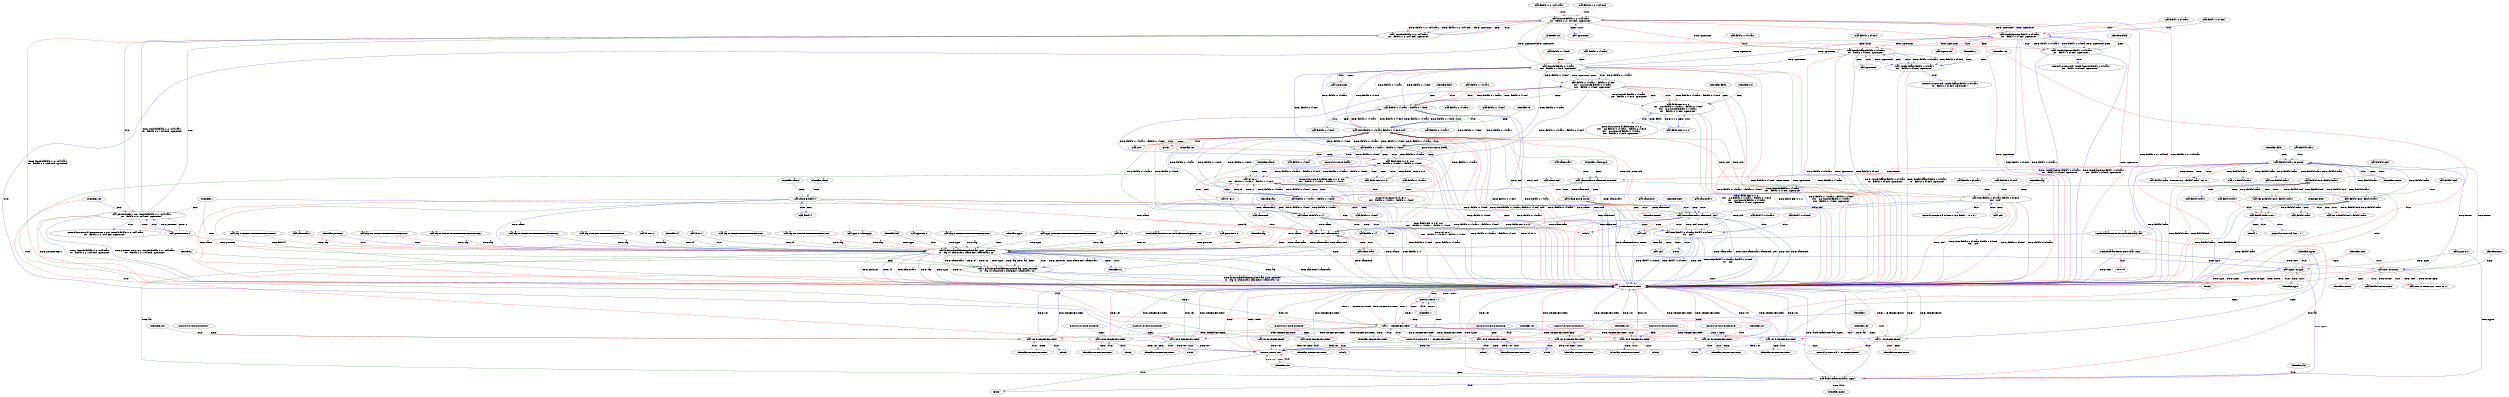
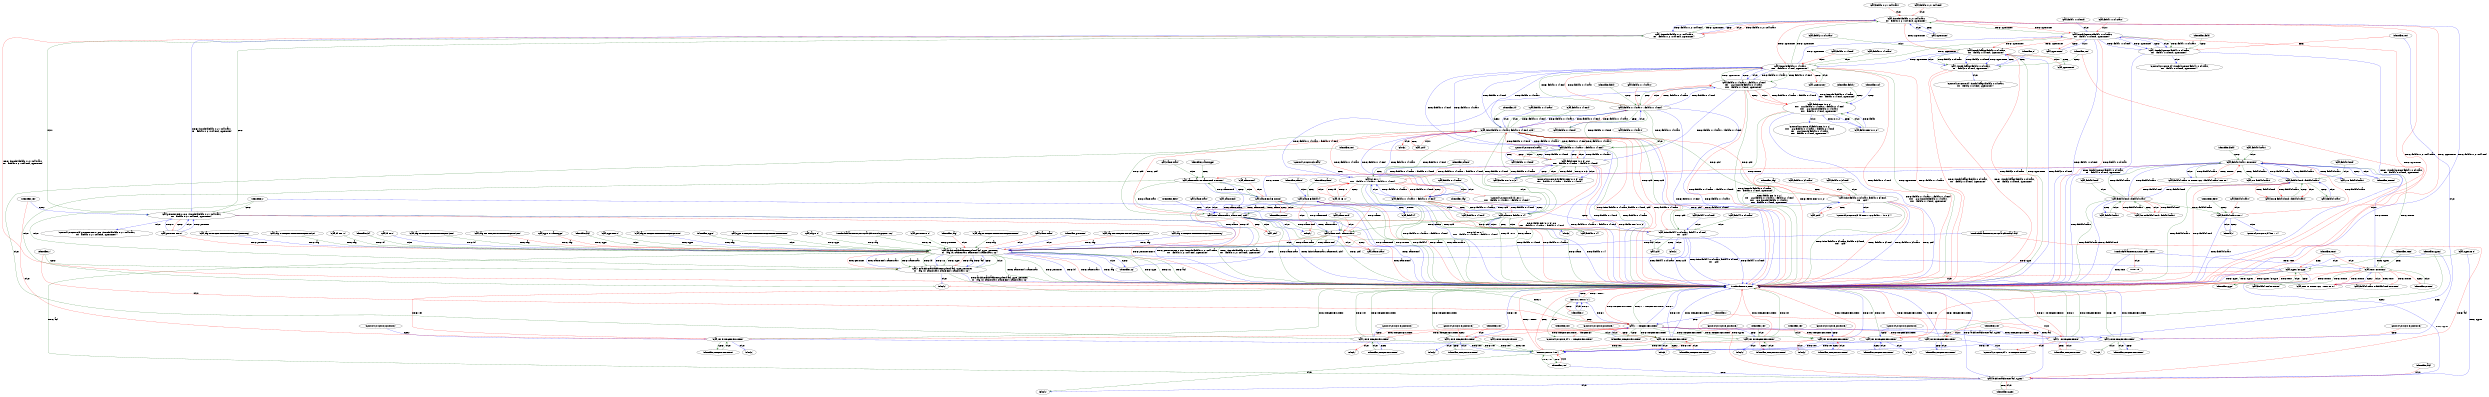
(1866, 36) -> none
(803, 207) -> (1411, 207)
(384, 233) -> (1126, 233)
none -> (2376, 287)
(1399, 333) -> (1586, 333)
